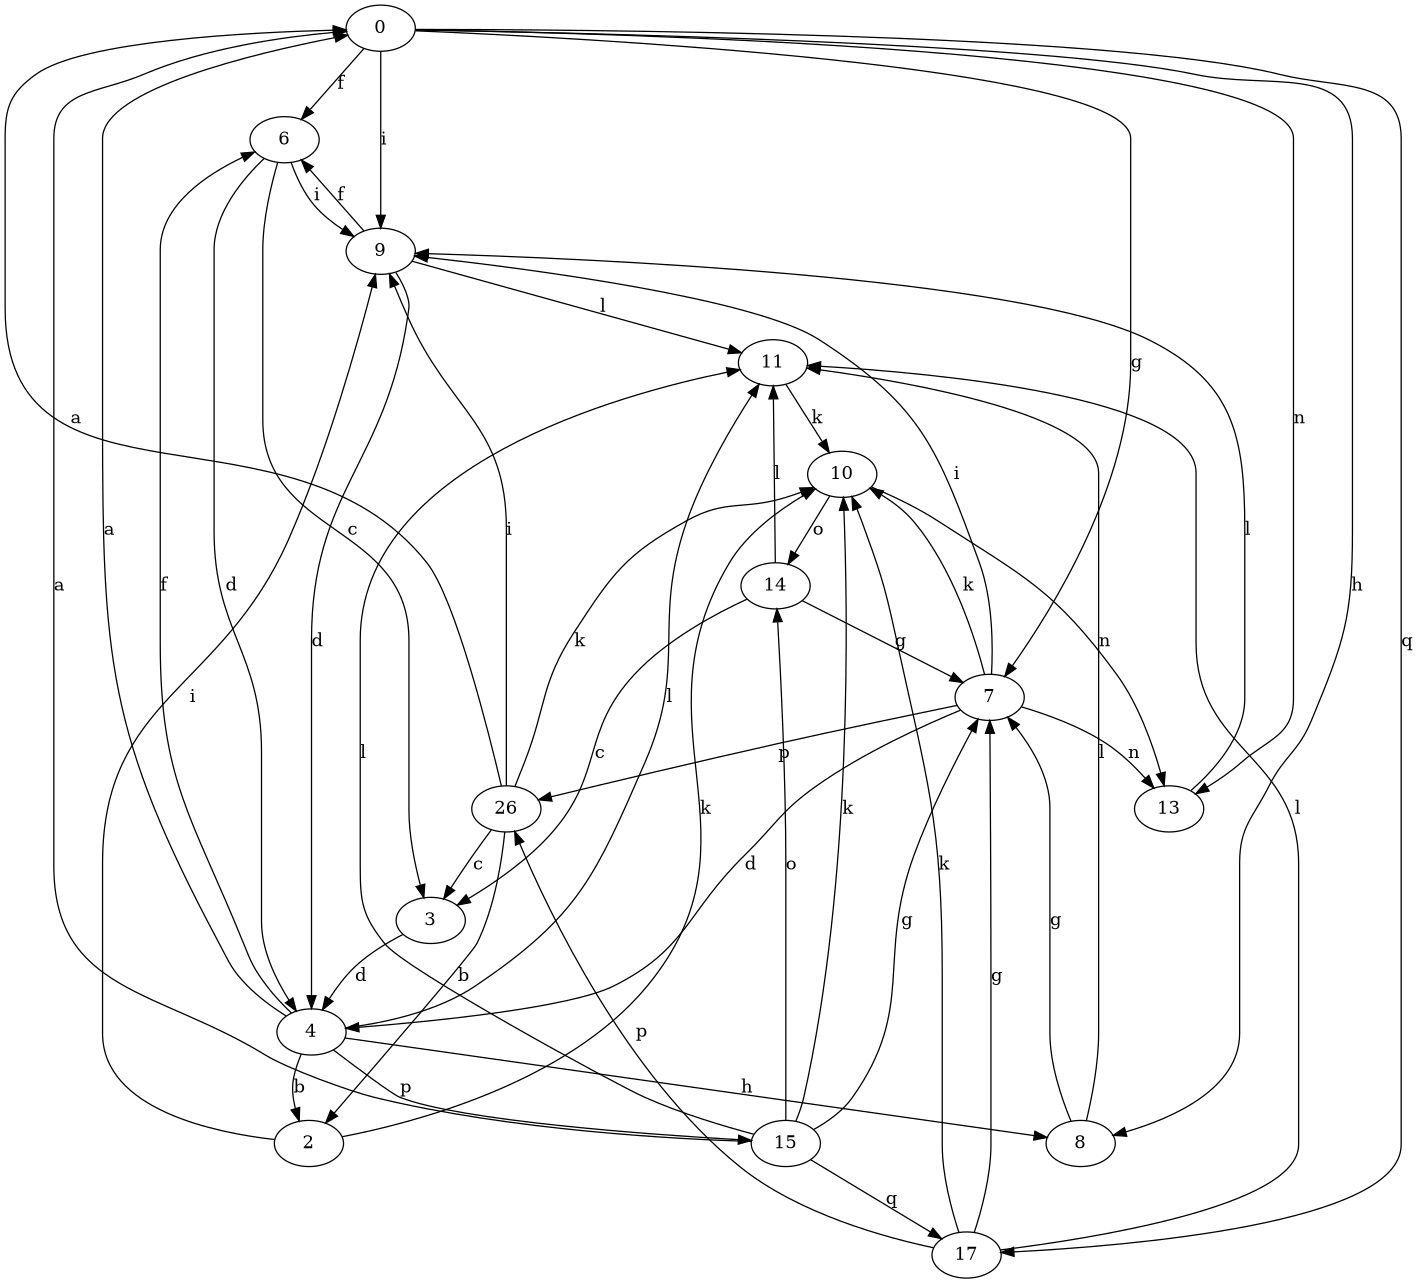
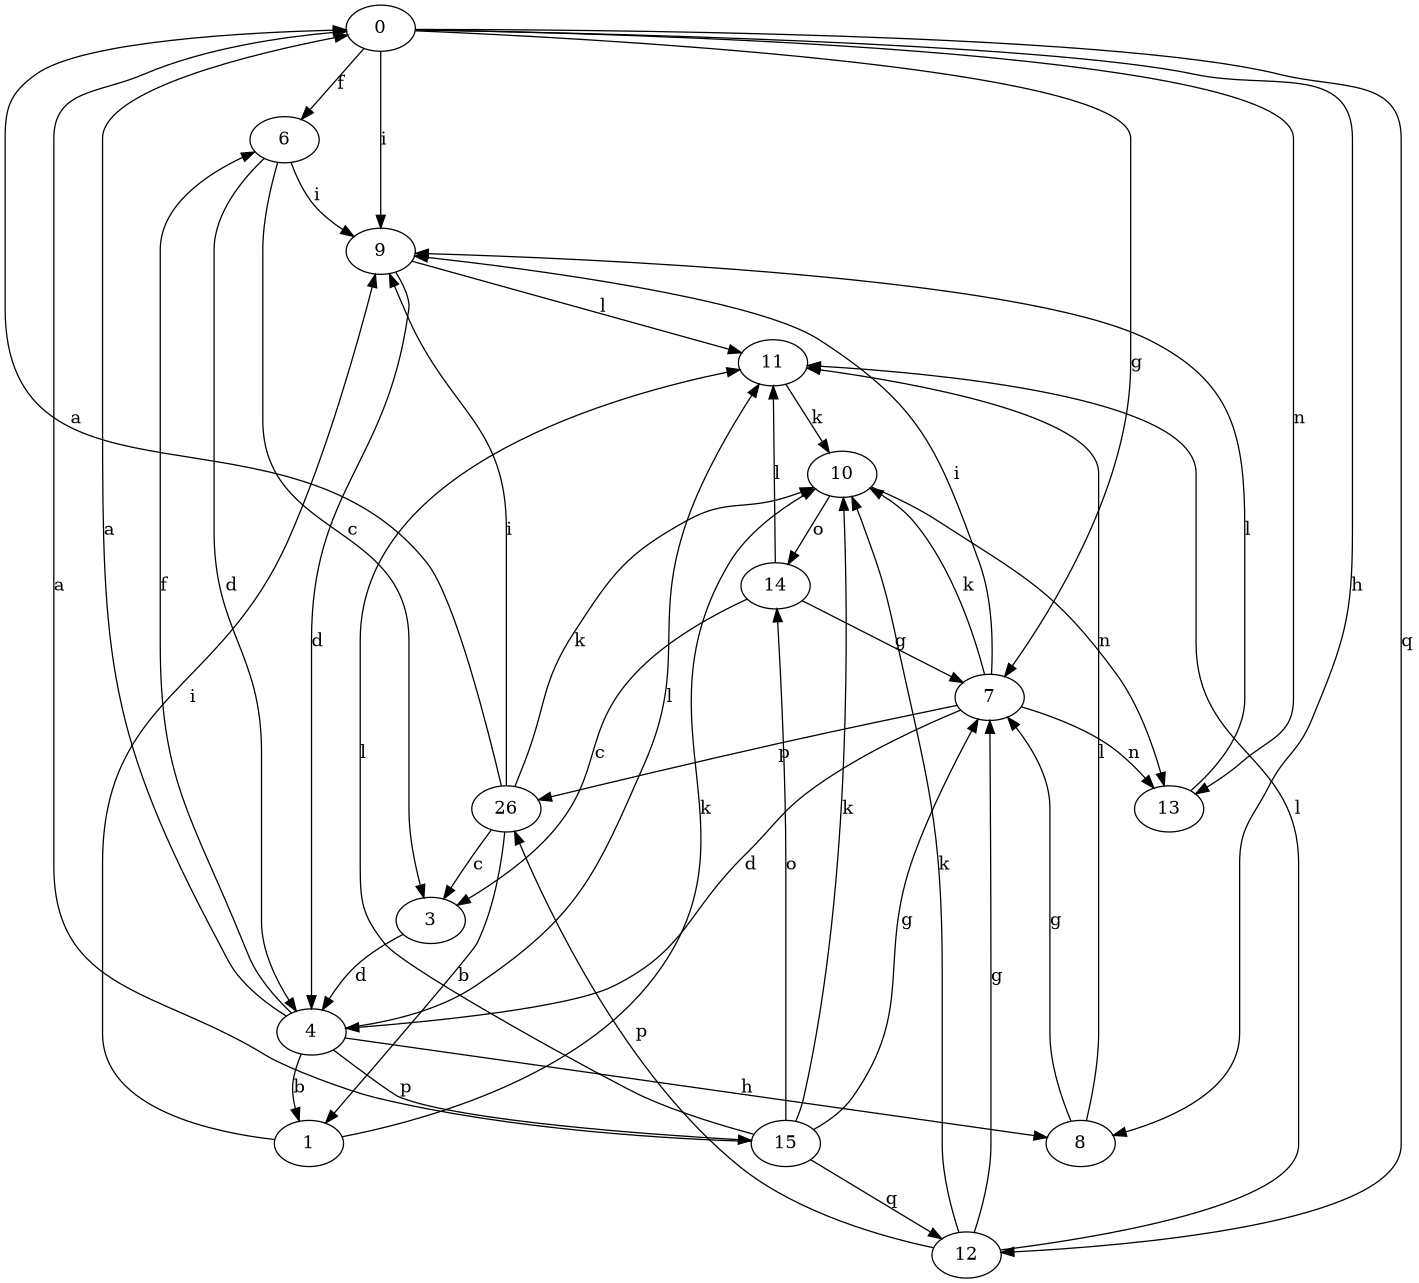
(337, 200) -> none
(309, 1143) -> (309, 1143)
(967, 1255) -> (967, 1255)
